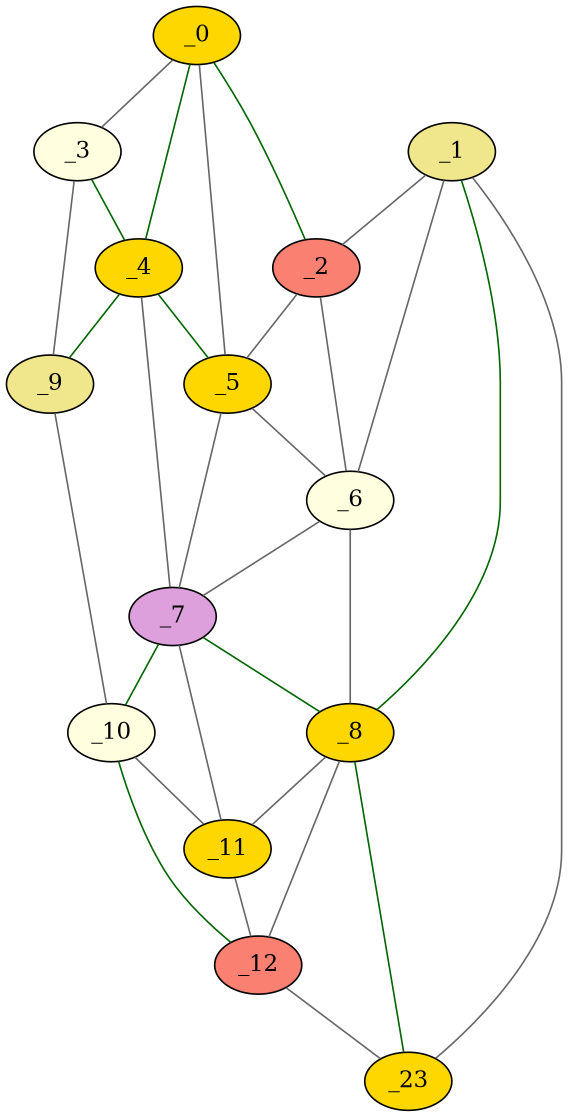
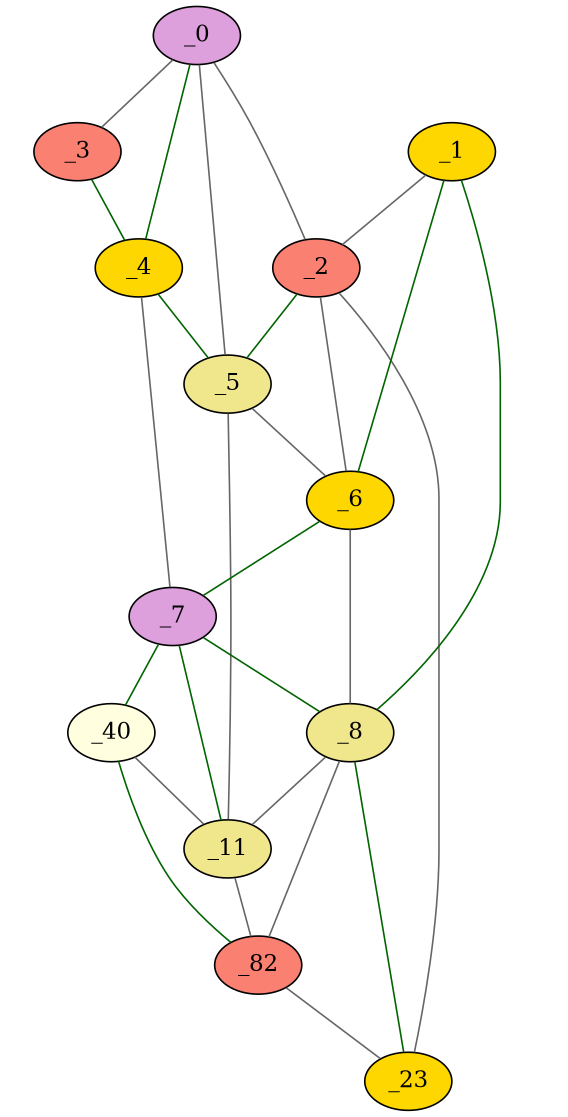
(197, 36) -> (197, 36)
(264, 149) -> (264, 149)
(77, 152) -> (77, 152)
(452, 152) -> (452, 152)
(272, 326) -> (272, 326)
(401, 326) -> (401, 326)
(50, 384) -> none
(228, 384) -> (228, 384)
(200, 500) -> (231, 617)
(350, 500) -> (350, 500)
(261, 559) -> (261, 559)
(562, 628) -> (439, 680)
(111, 733) -> (111, 733)
(200, 733) -> (200, 733)
(350, 733) -> (350, 733)
(228, 849) -> (228, 849)
(258, 965) -> (258, 965)
